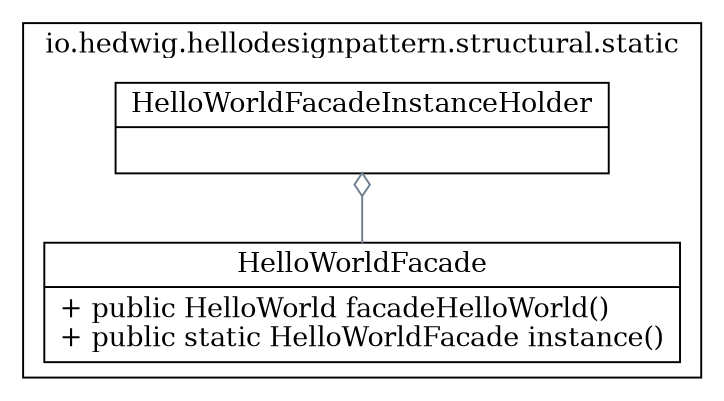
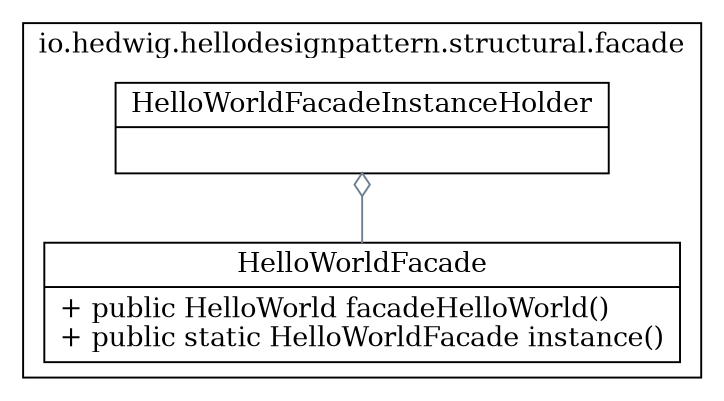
(362, 45) -> (362, 45)
